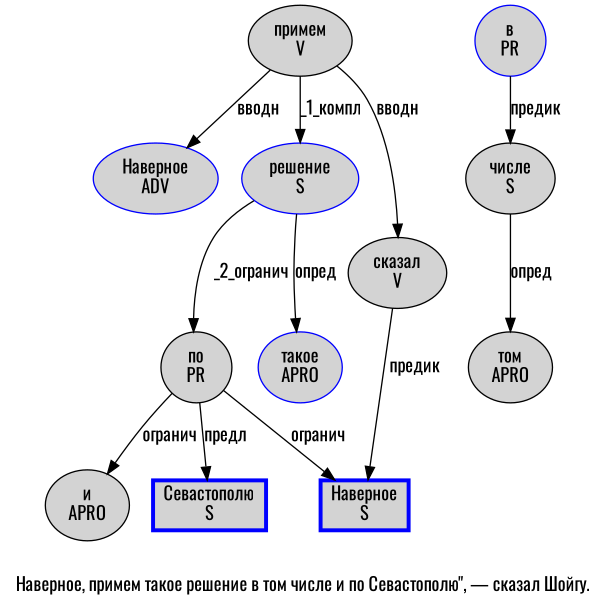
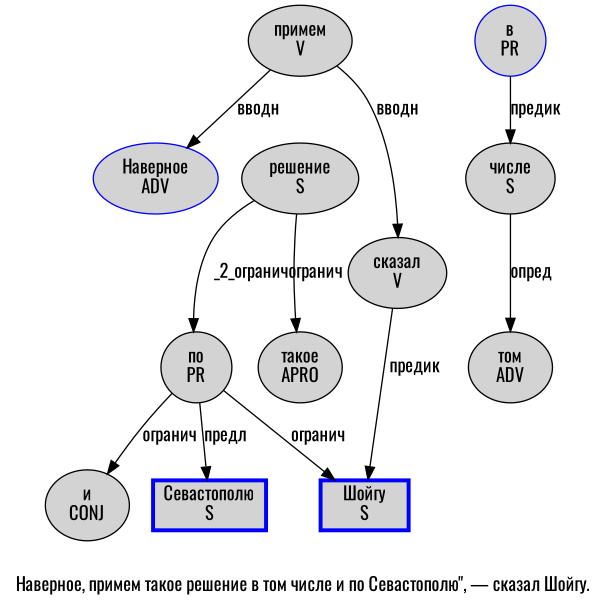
(300, 103) -> none
(300, 179) -> (300, 179)
(316, 273) -> (316, 273)
(300, 367) -> (300, 367)
(510, 367) -> (510, 367)
(87, 505) -> (87, 505)
(365, 505) -> (365, 505)
